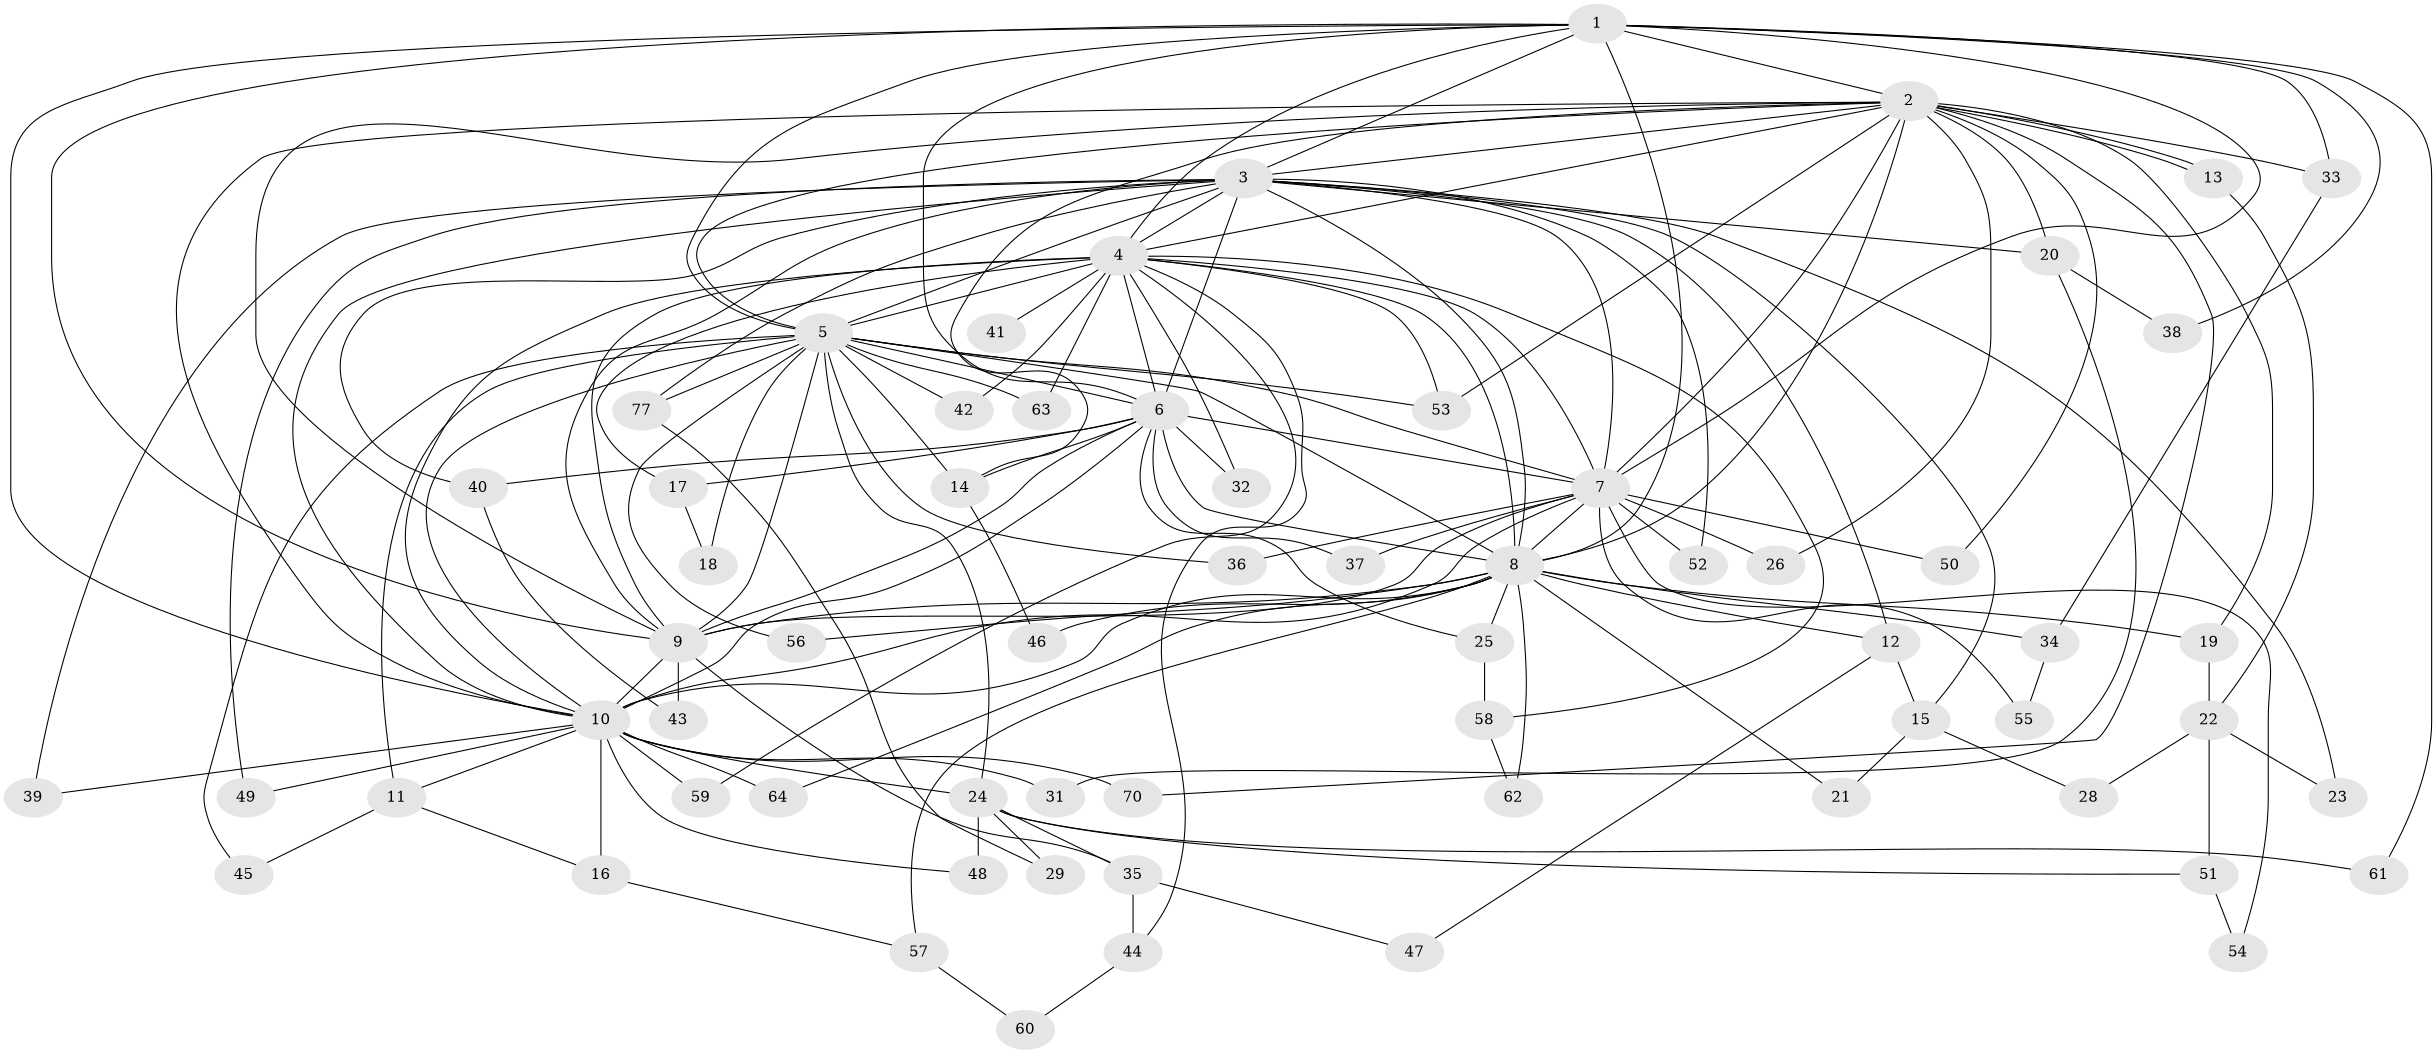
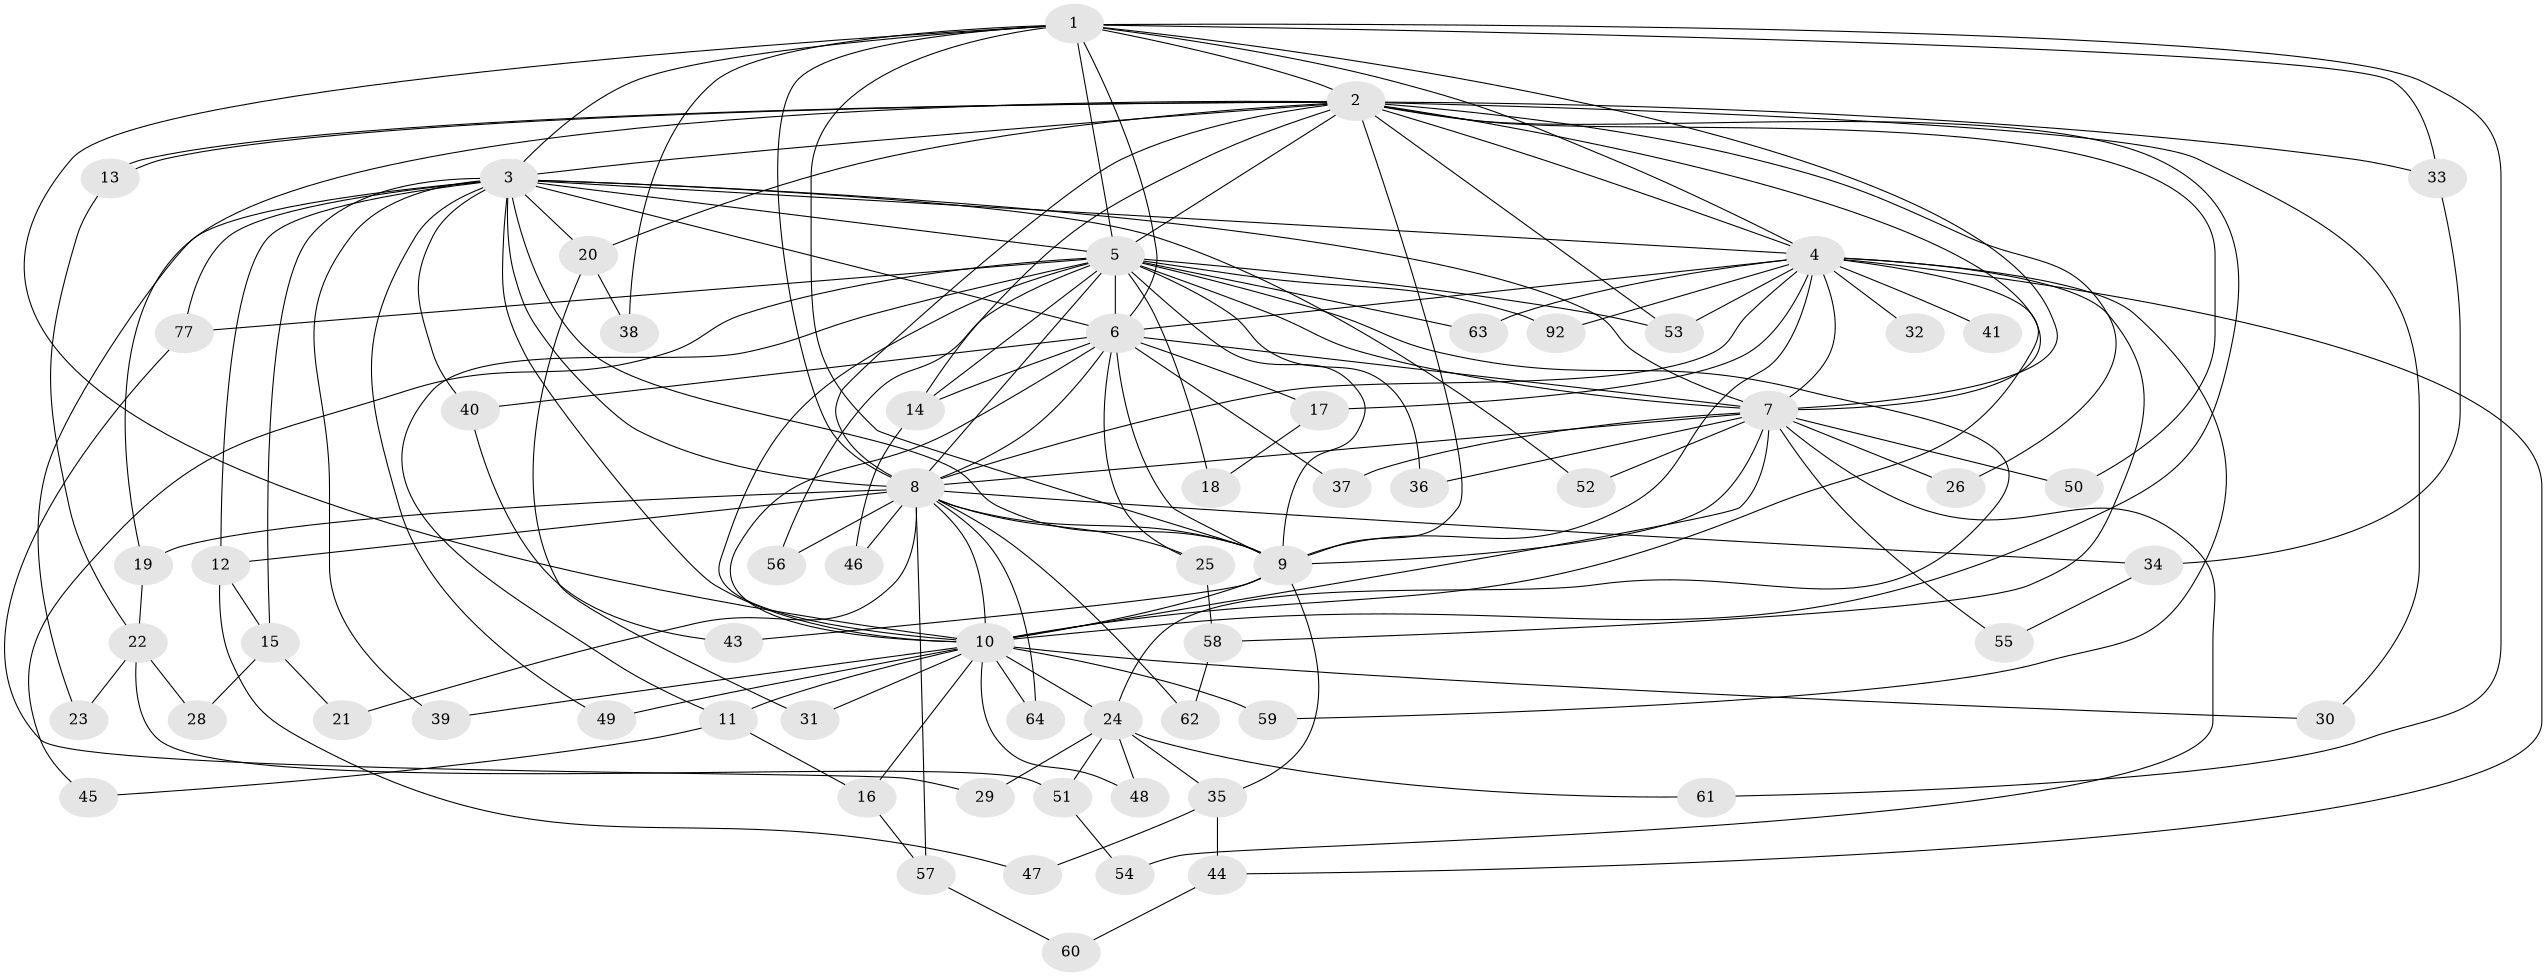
(983, 291) -> none
(964, 411) -> (1556, 333)
(1201, 449) -> none
(1133, 798) -> (2326, 720)
